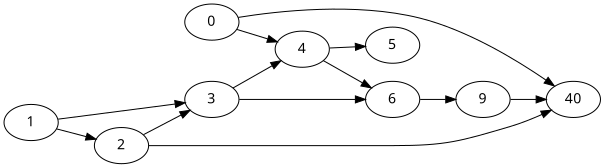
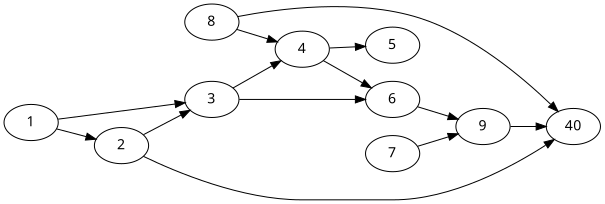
(212, 22) -> (212, 22)
none -> (393, 154)
